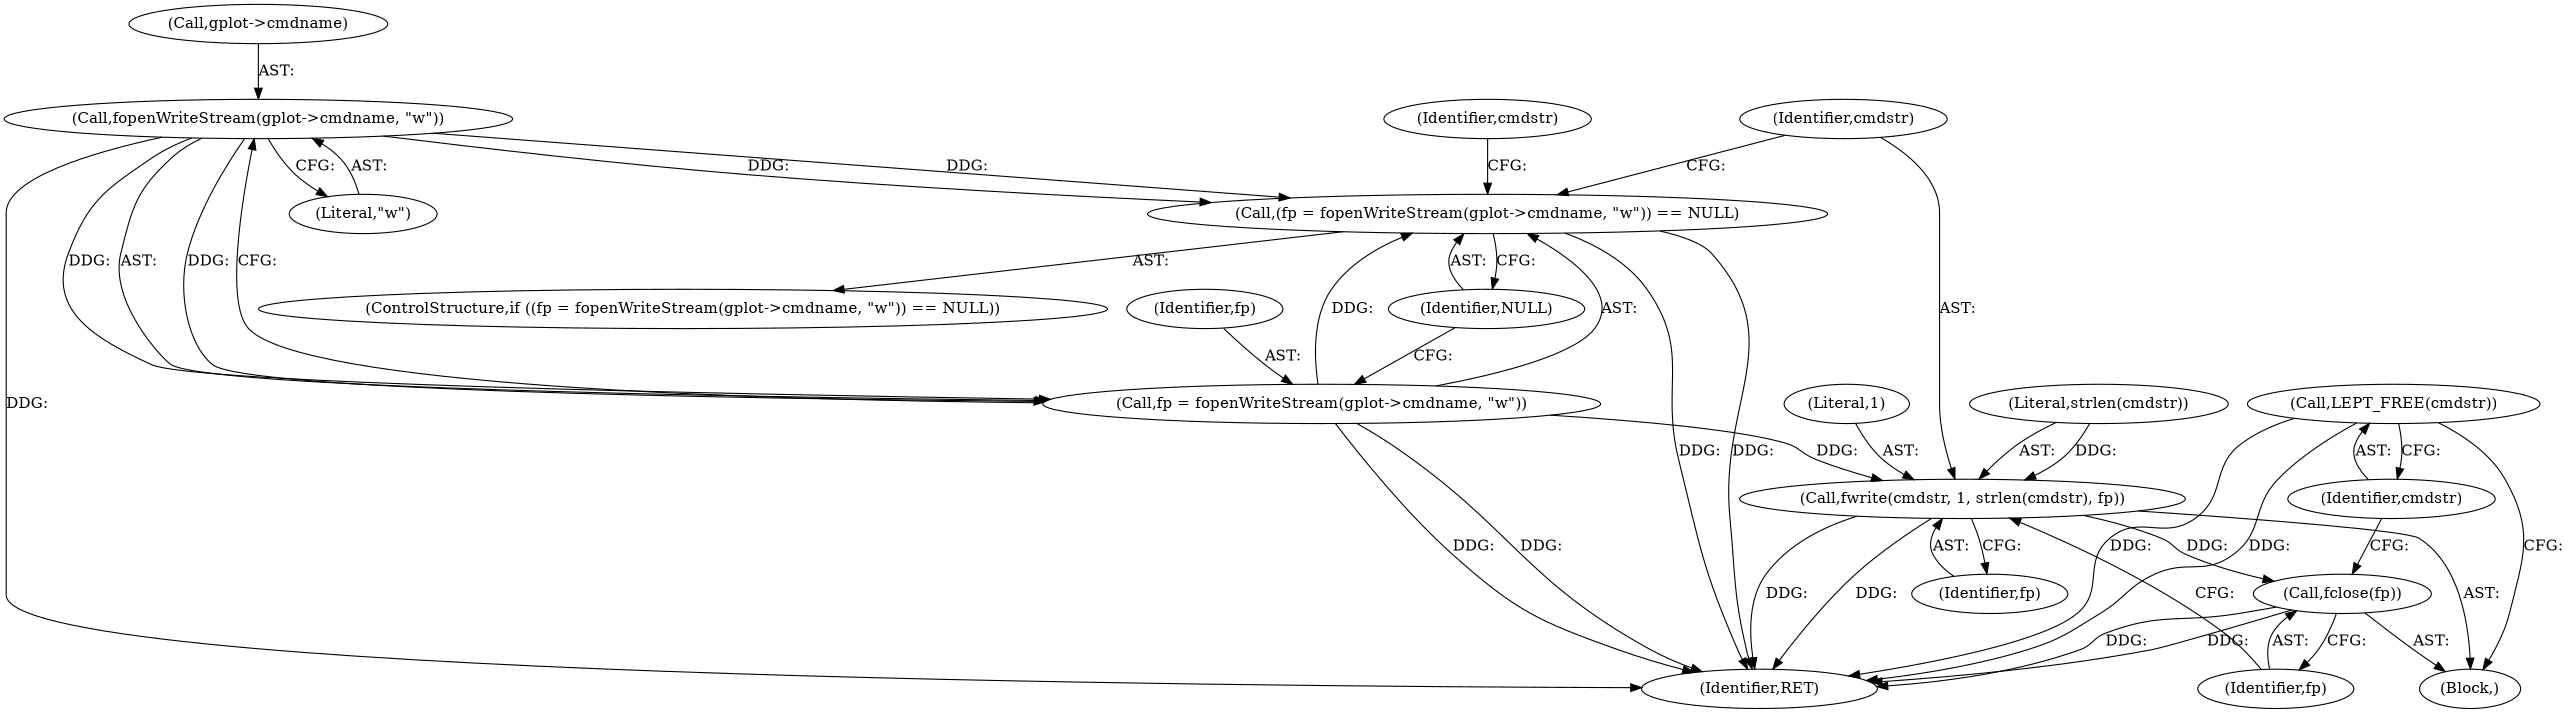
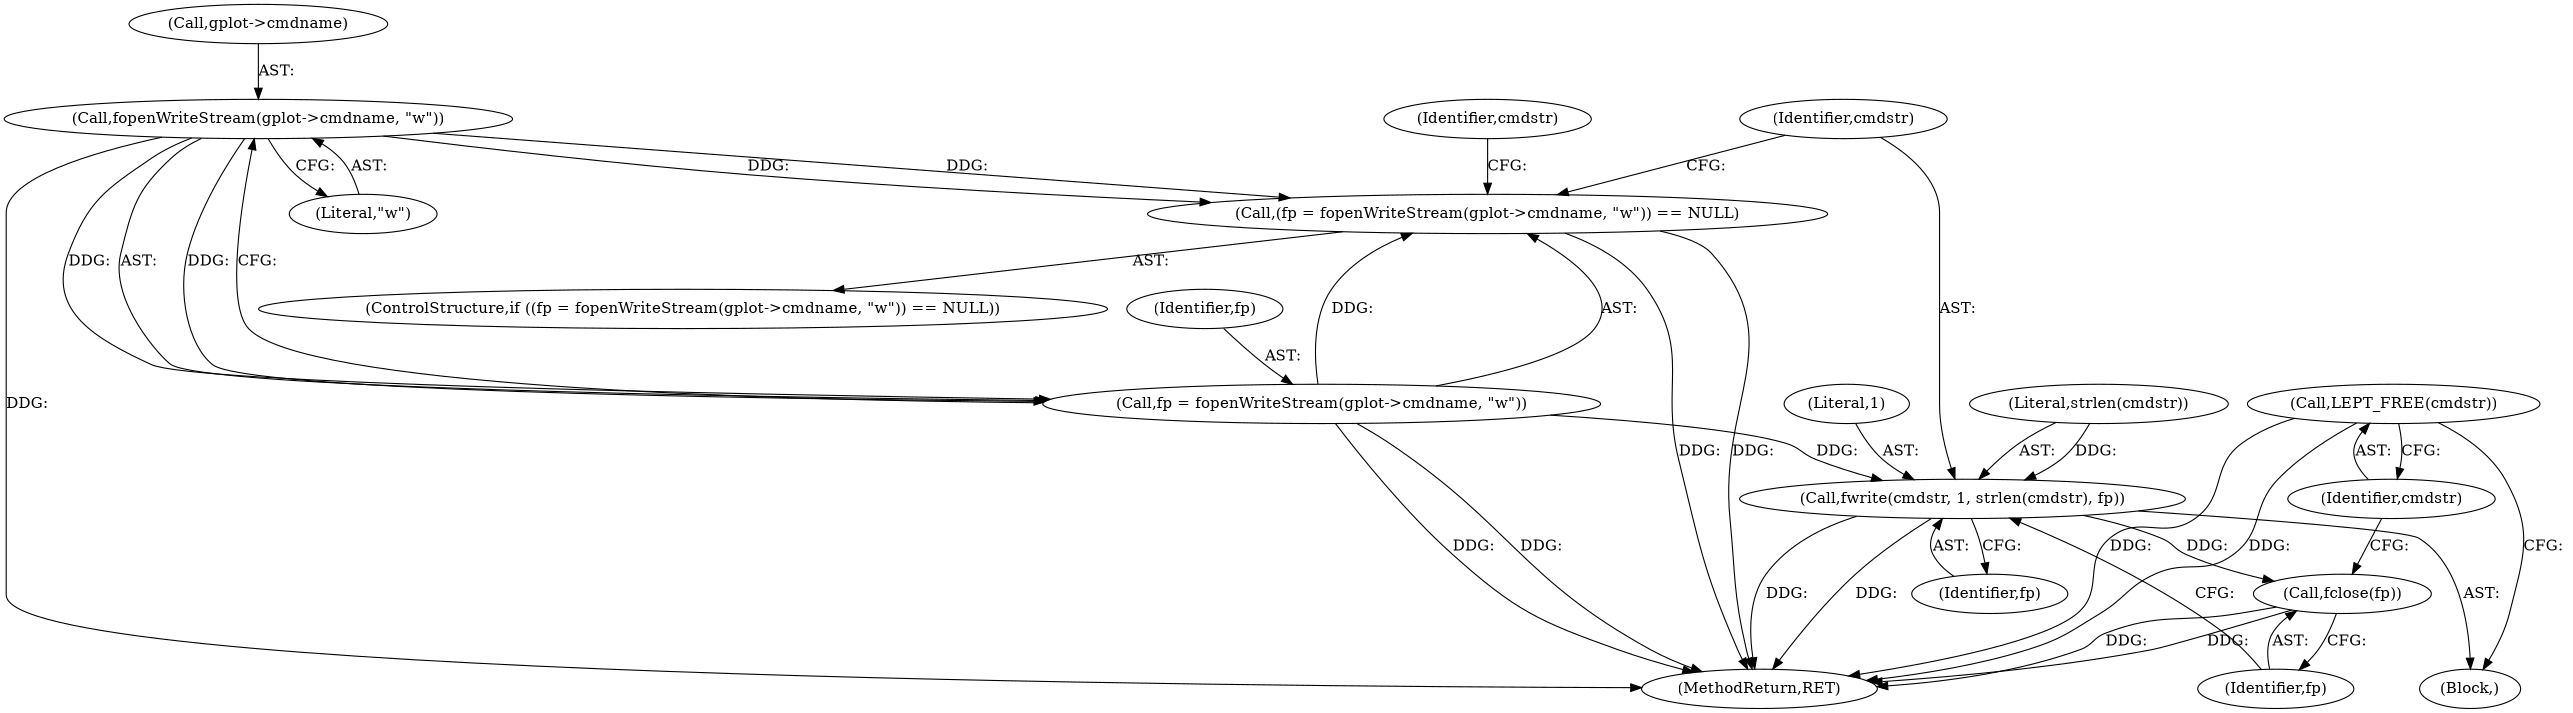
(1487, 309) -> none
(2400, 640) -> none
(1759, 689) -> (1759, 689)
